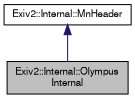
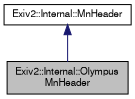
(68, 78) -> (68, 78)
